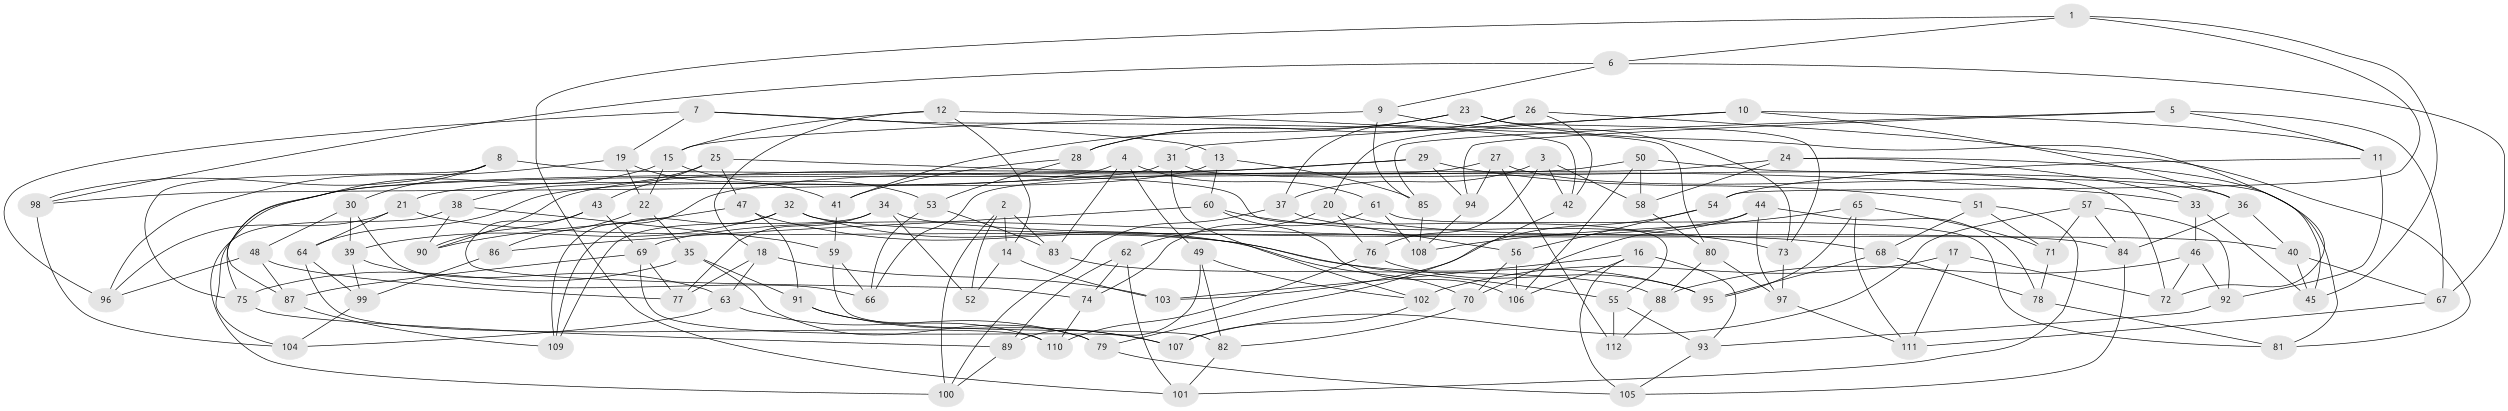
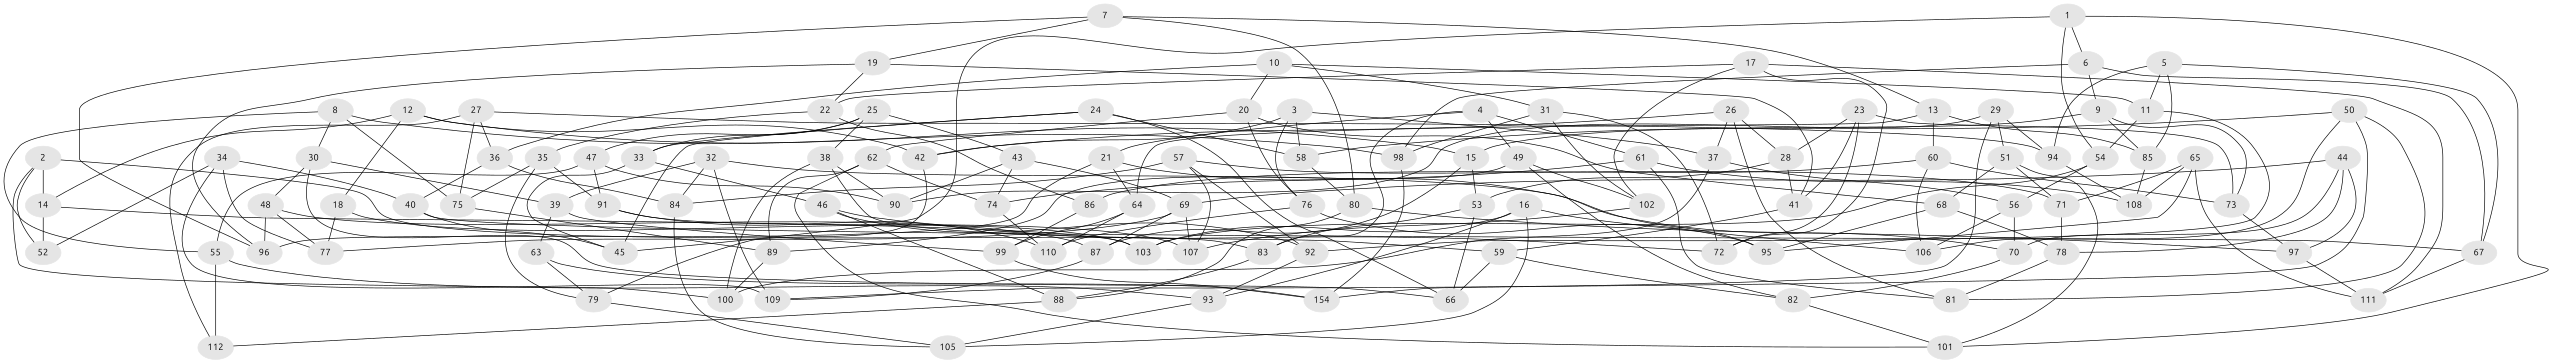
(657, 182) -> (1218, 80)
(746, 273) -> none
(290, 348) -> (1322, 300)
